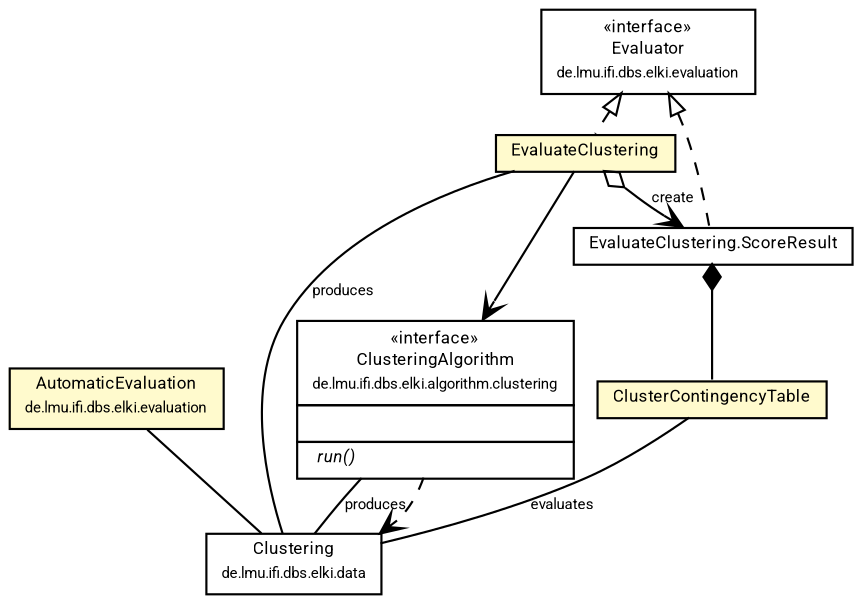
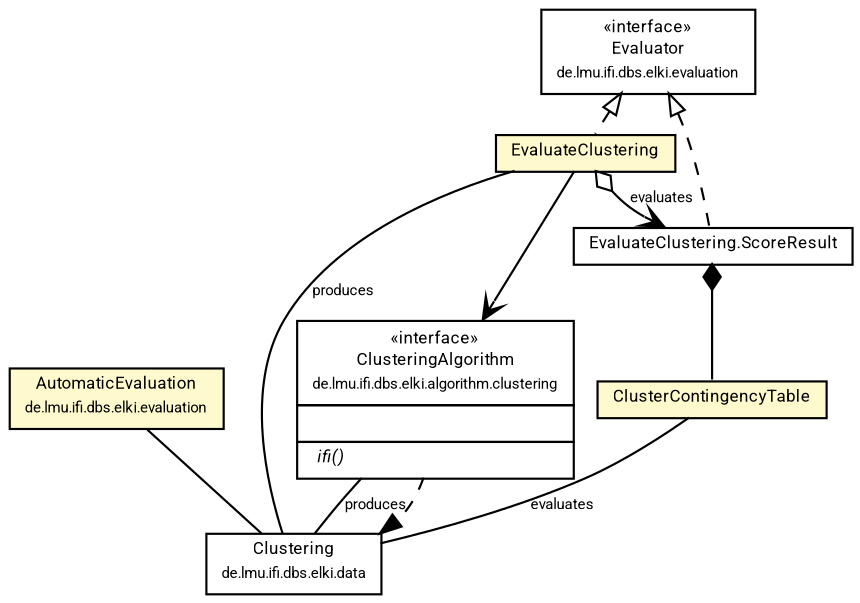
(673, 199) -> (662, 199)
(335, 457) -> (330, 457)
(413, 501) -> (413, 501)
